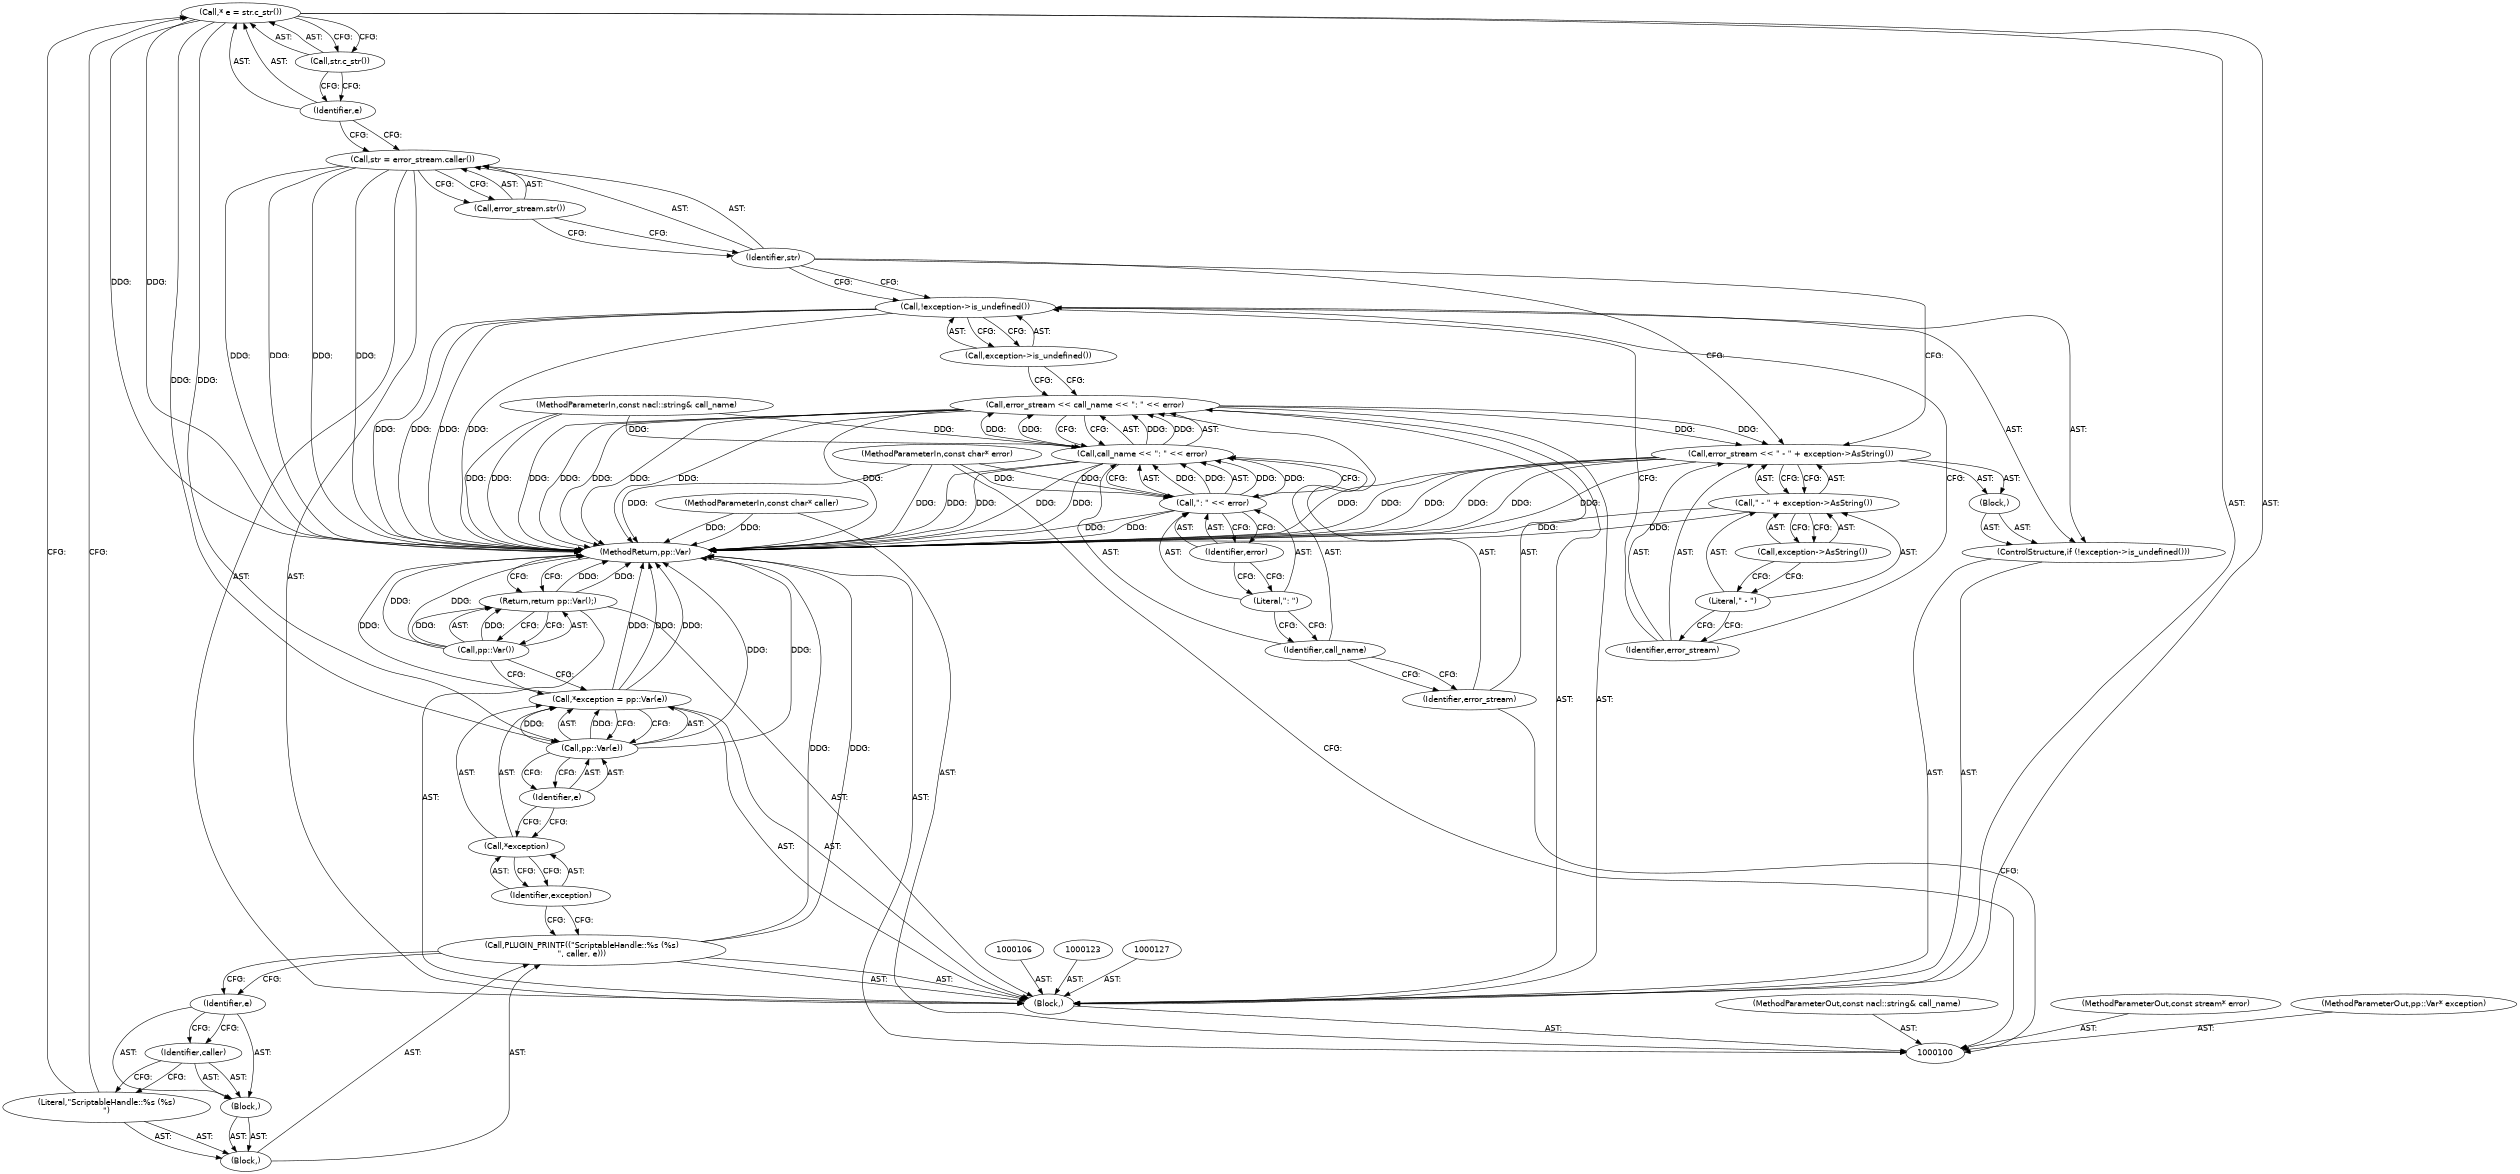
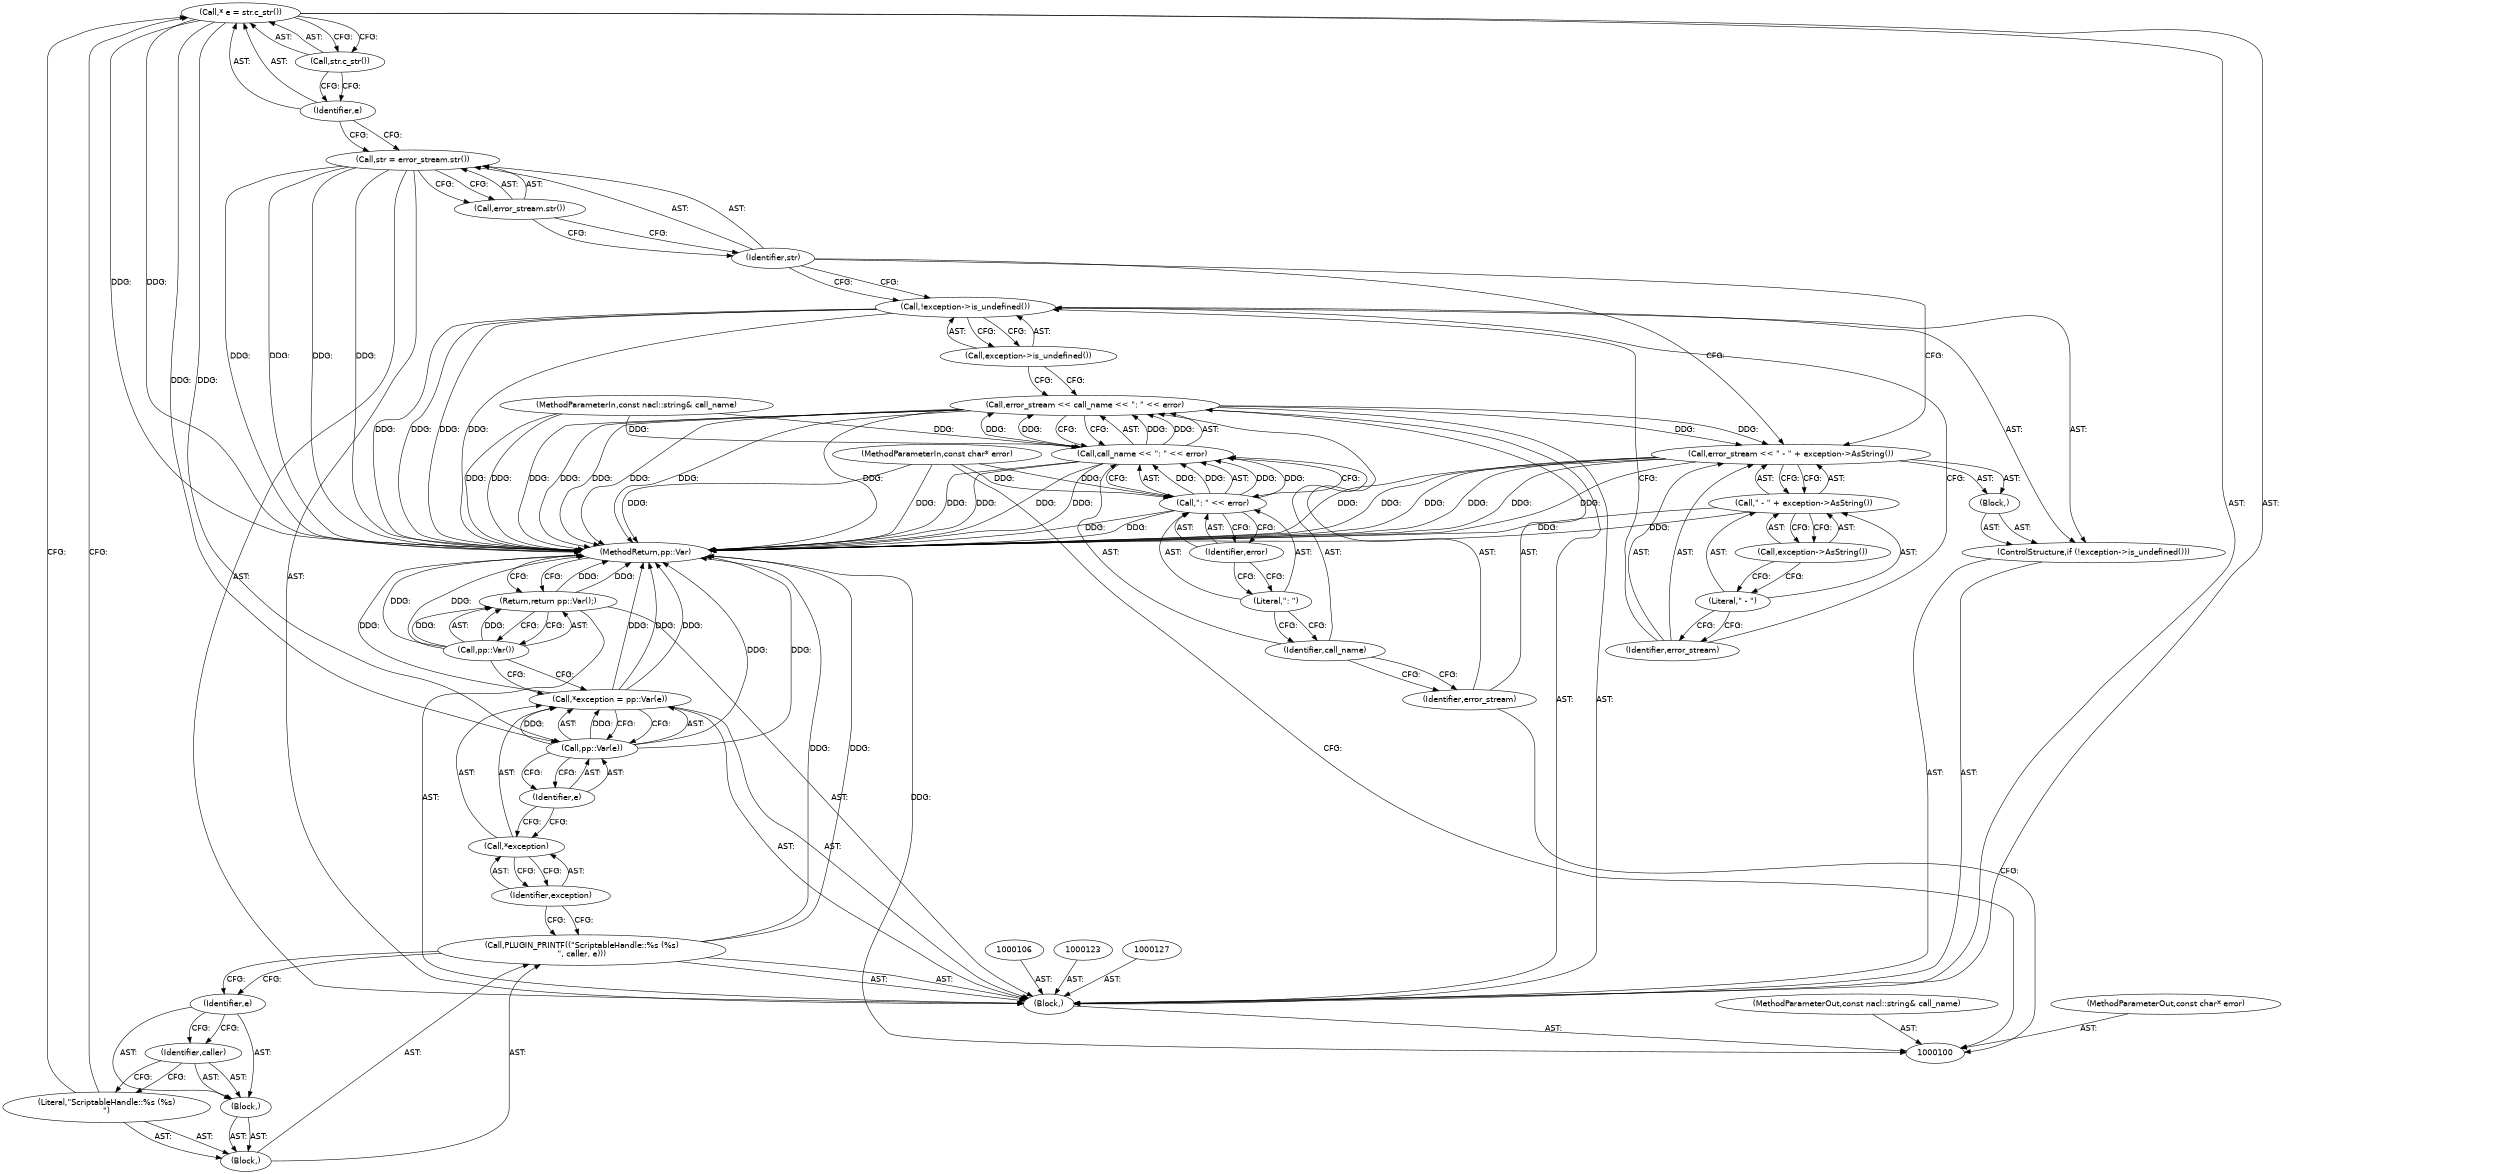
(413, 160) -> (413, 160)
(762, 504) -> none
(922, 798) -> (922, 798)
(2166, 1004) -> (2166, 1004)
(2404, 1004) -> none
